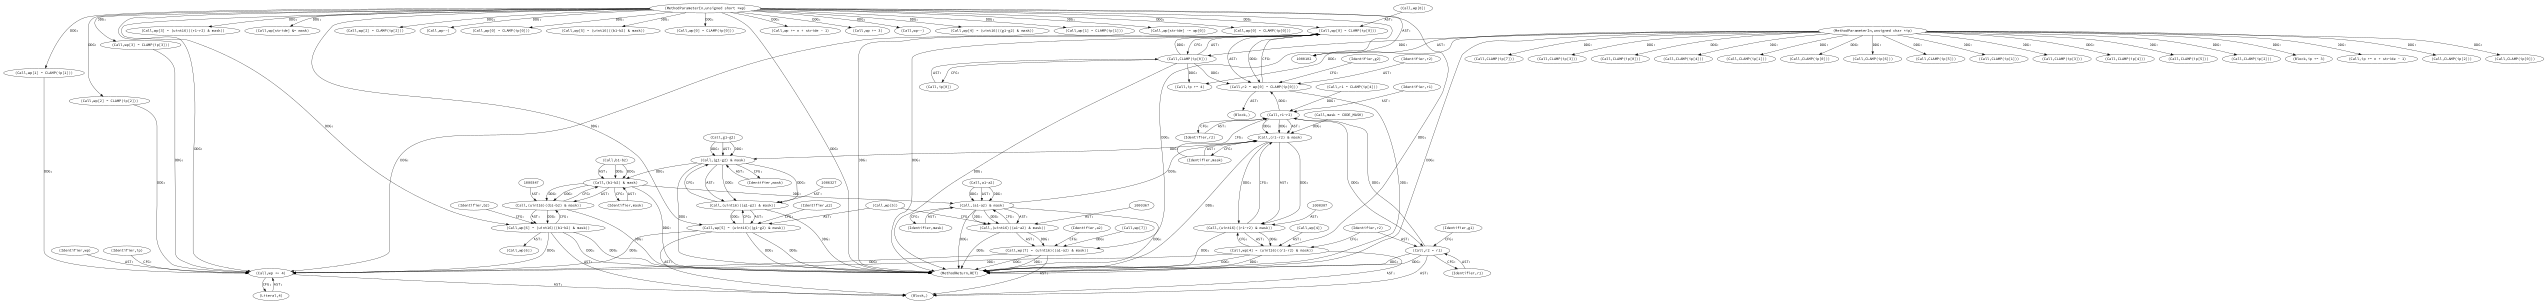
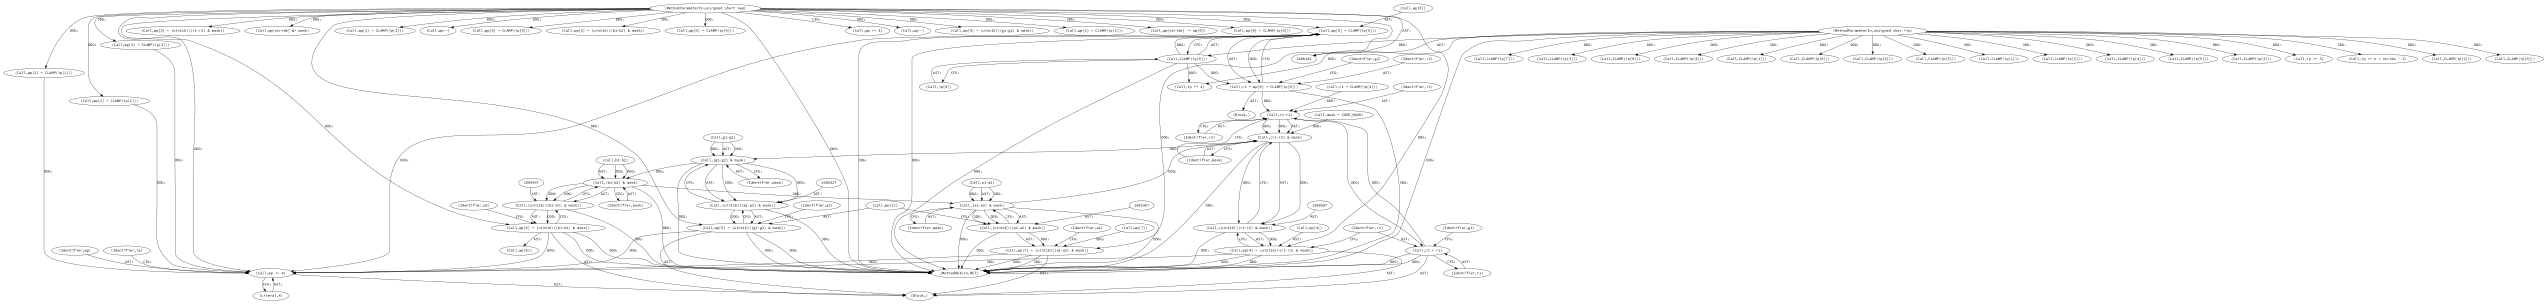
(818, 20) -> (818, 20)
(800, 31) -> none
(2309, 59) -> (2309, 59)
(1277, 101) -> (1262, 101)
